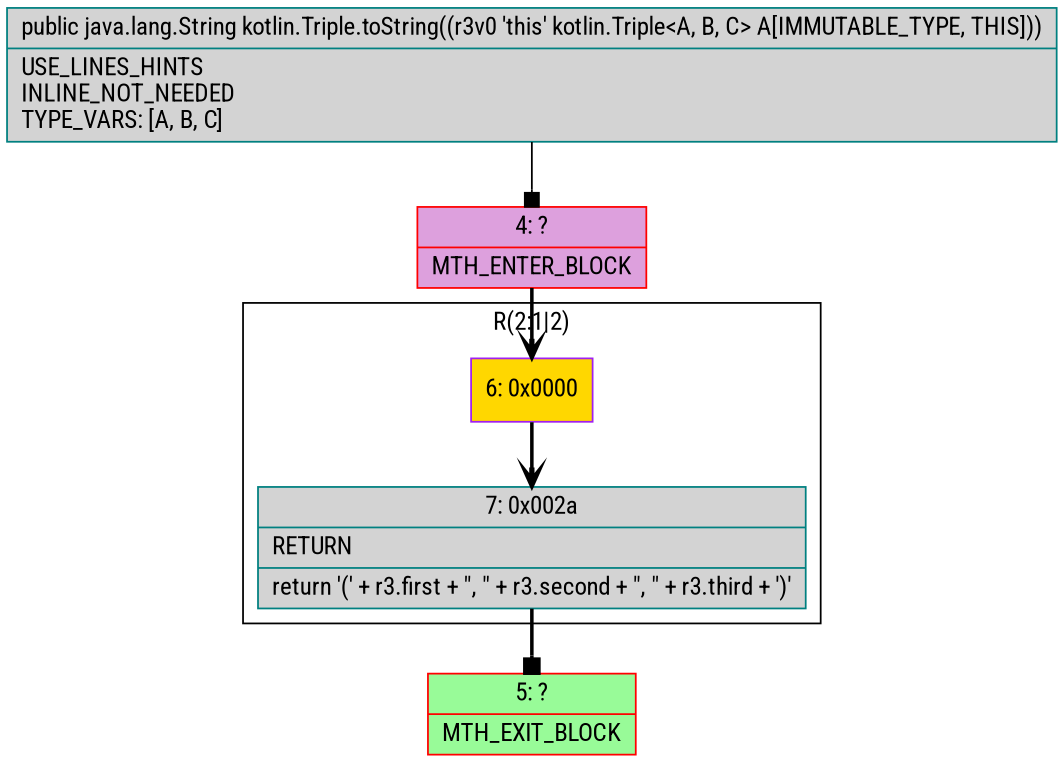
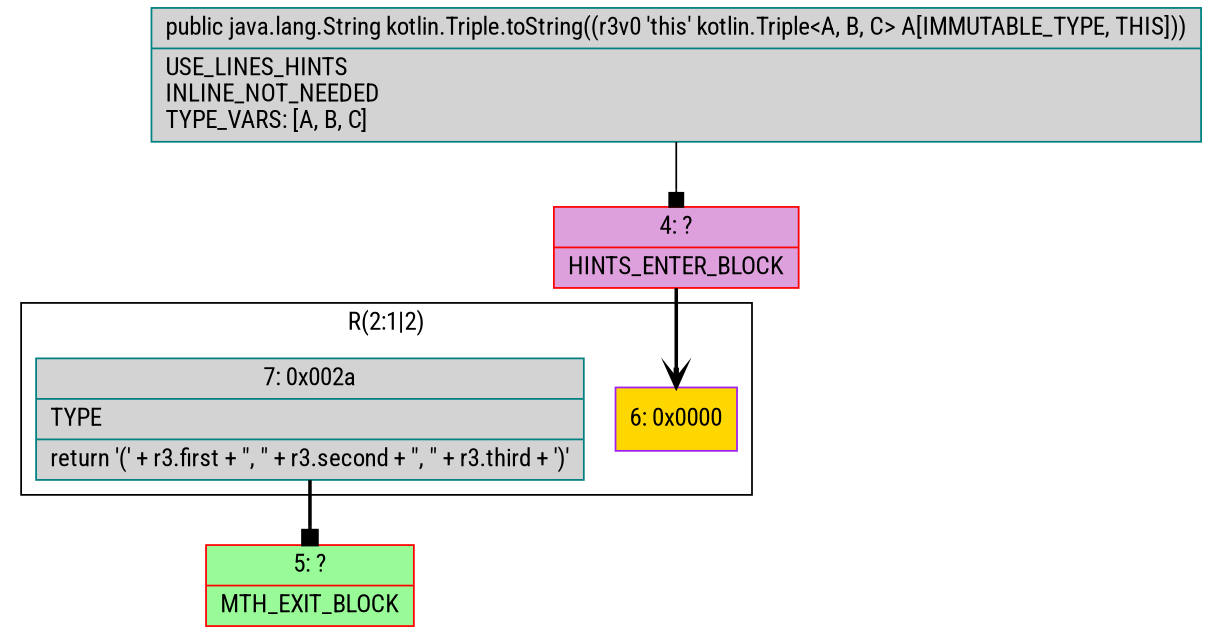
(532, 267) -> (676, 267)
(532, 446) -> none
(313, 547) -> (77, 418)
